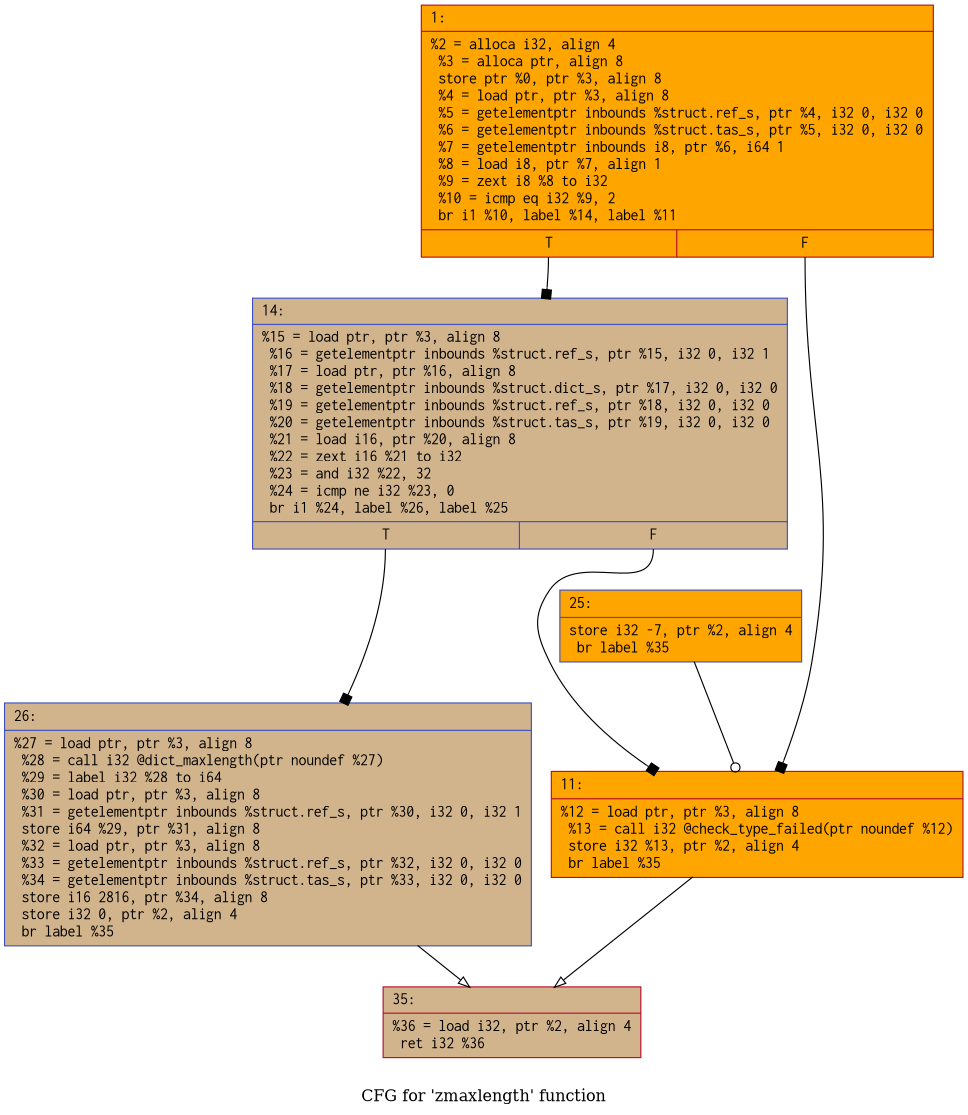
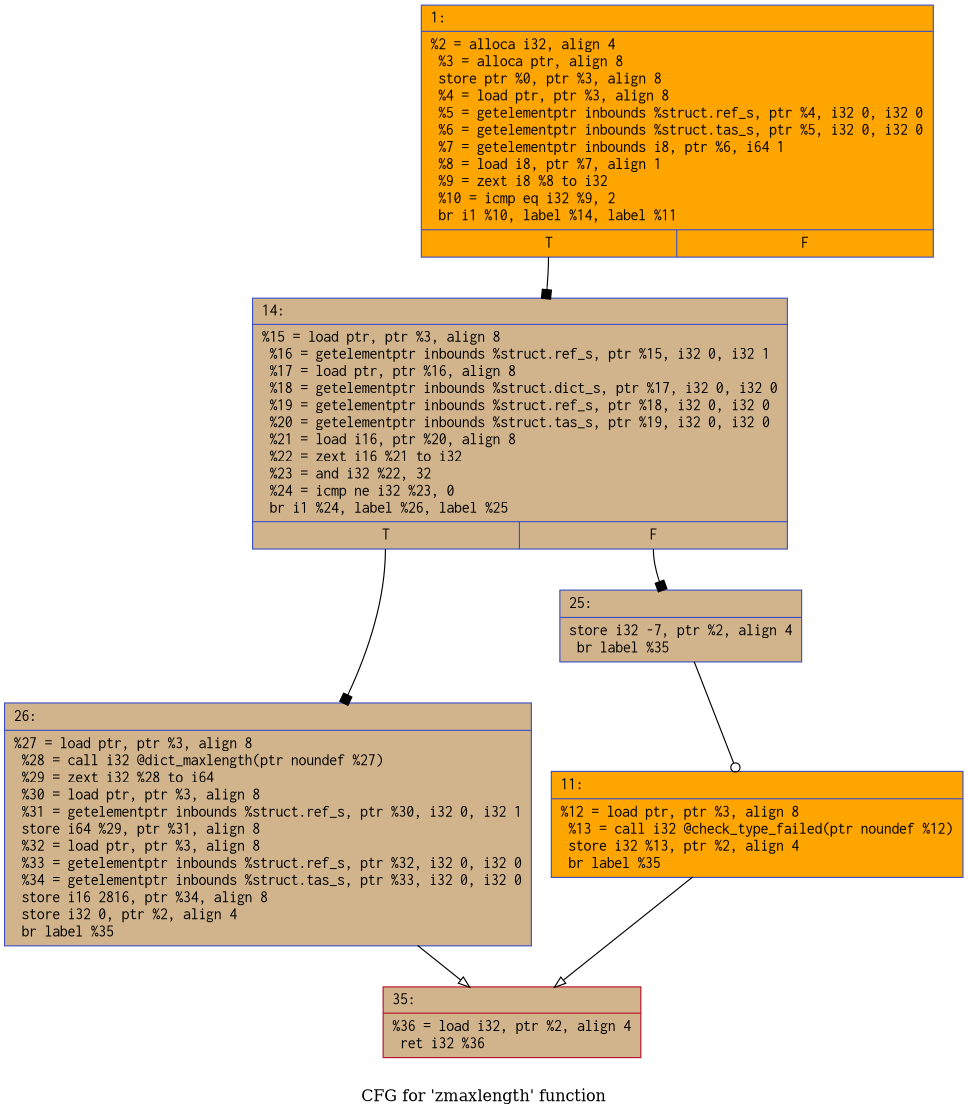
(677, 131) -> (677, 131)
(823, 511) -> none
(681, 626) -> (681, 626)
(539, 636) -> (655, 564)
(118, 778) -> (114, 778)
(757, 824) -> (757, 824)
